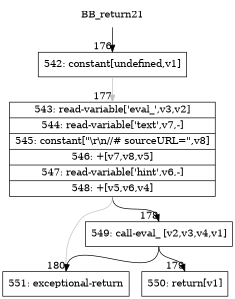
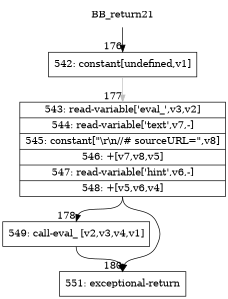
(79, 222) -> (160, 231)
(185, 284) -> none
